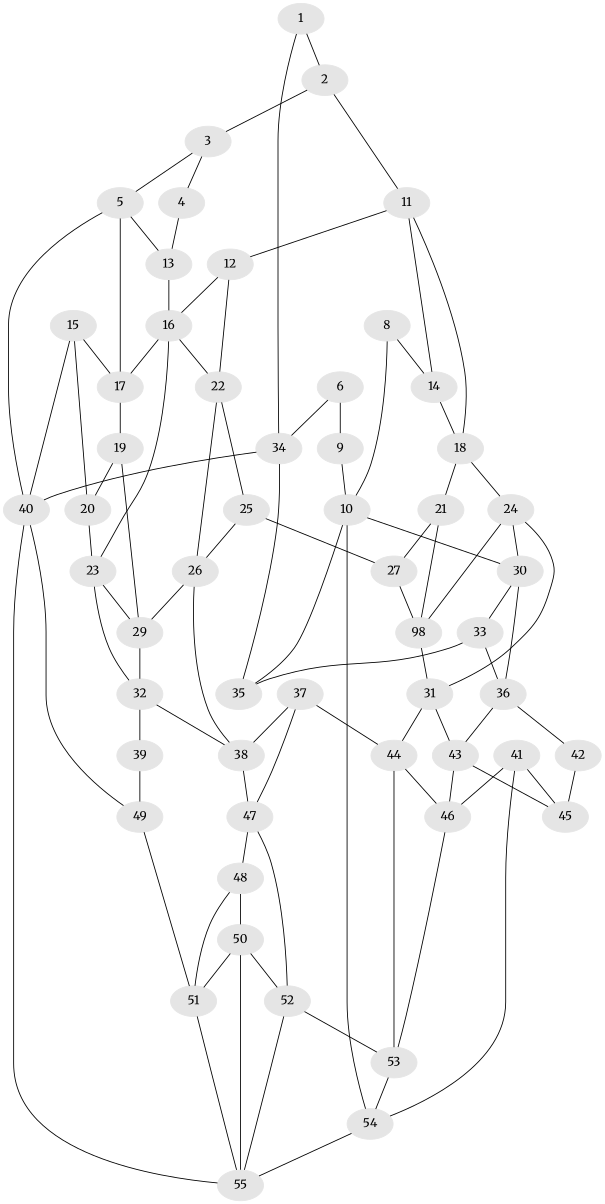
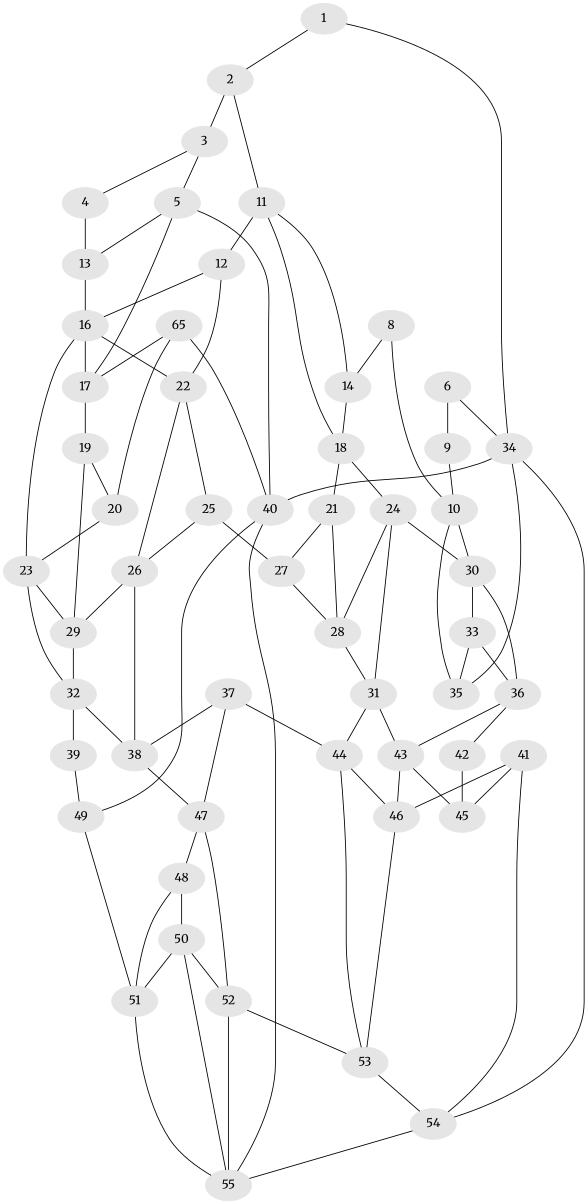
(73, 326) -> (179, 326)
(419, 633) -> (338, 633)
(347, 818) -> (584, 814)
